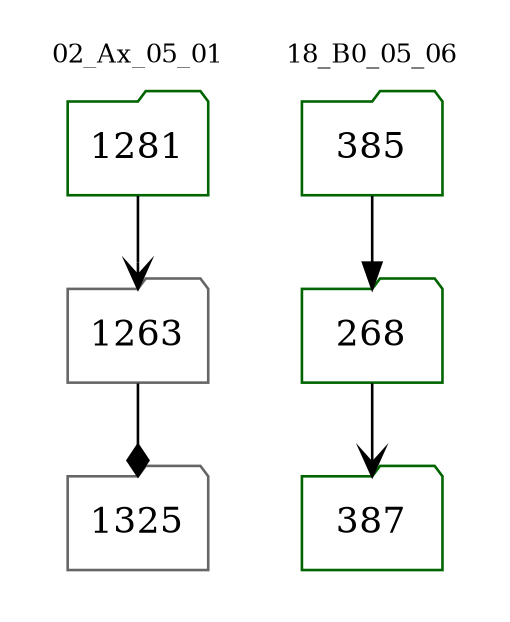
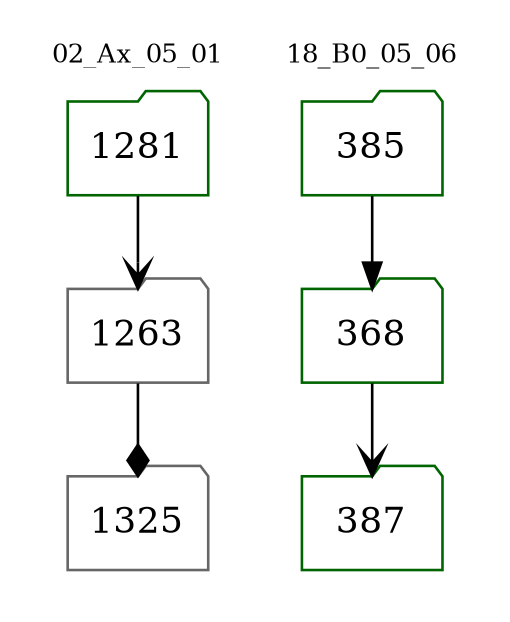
(372, 336) -> (372, 336)
